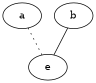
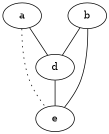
none -> (55, 67)
